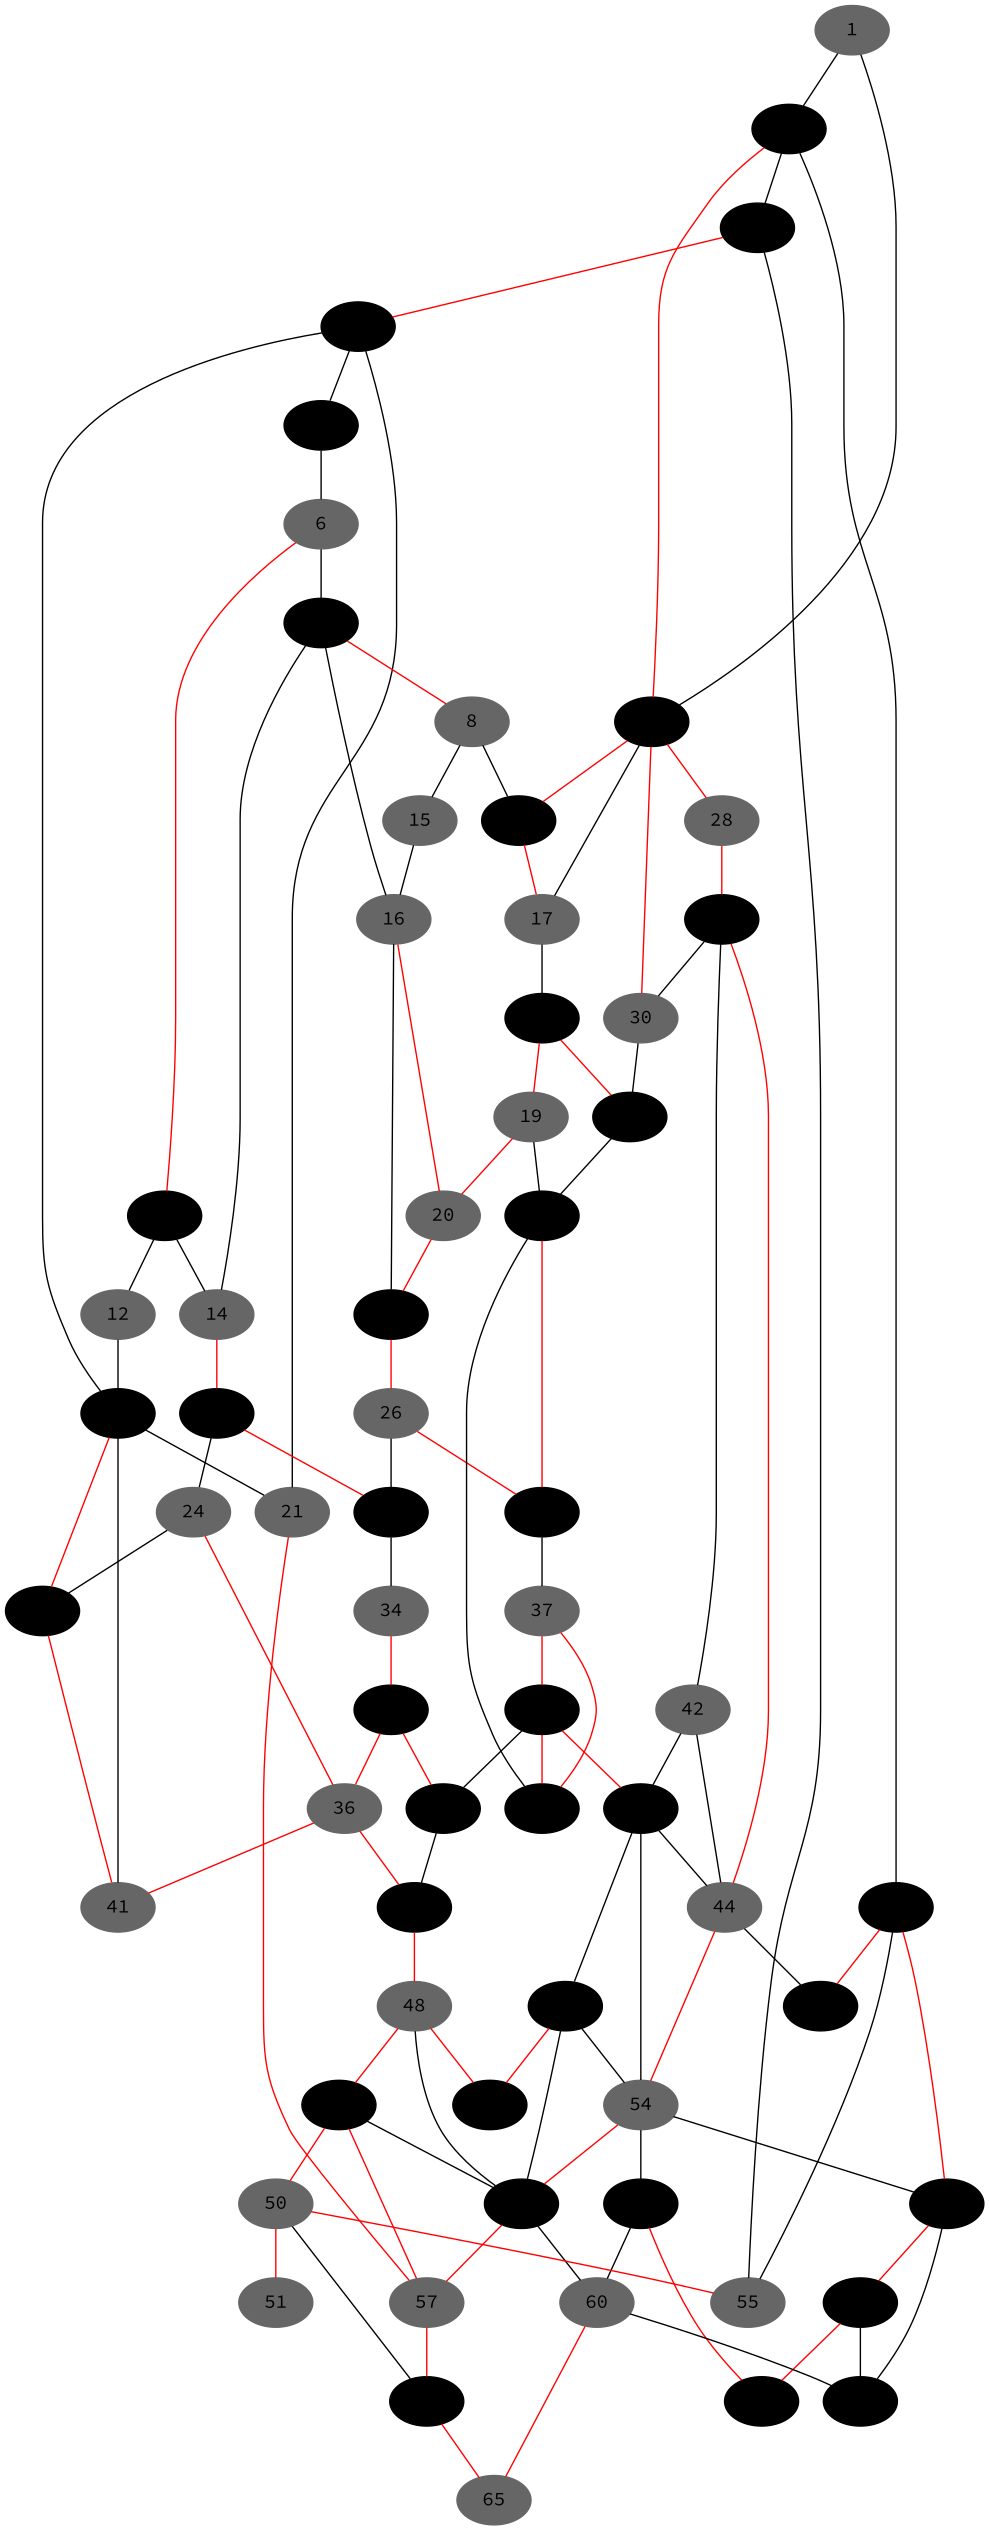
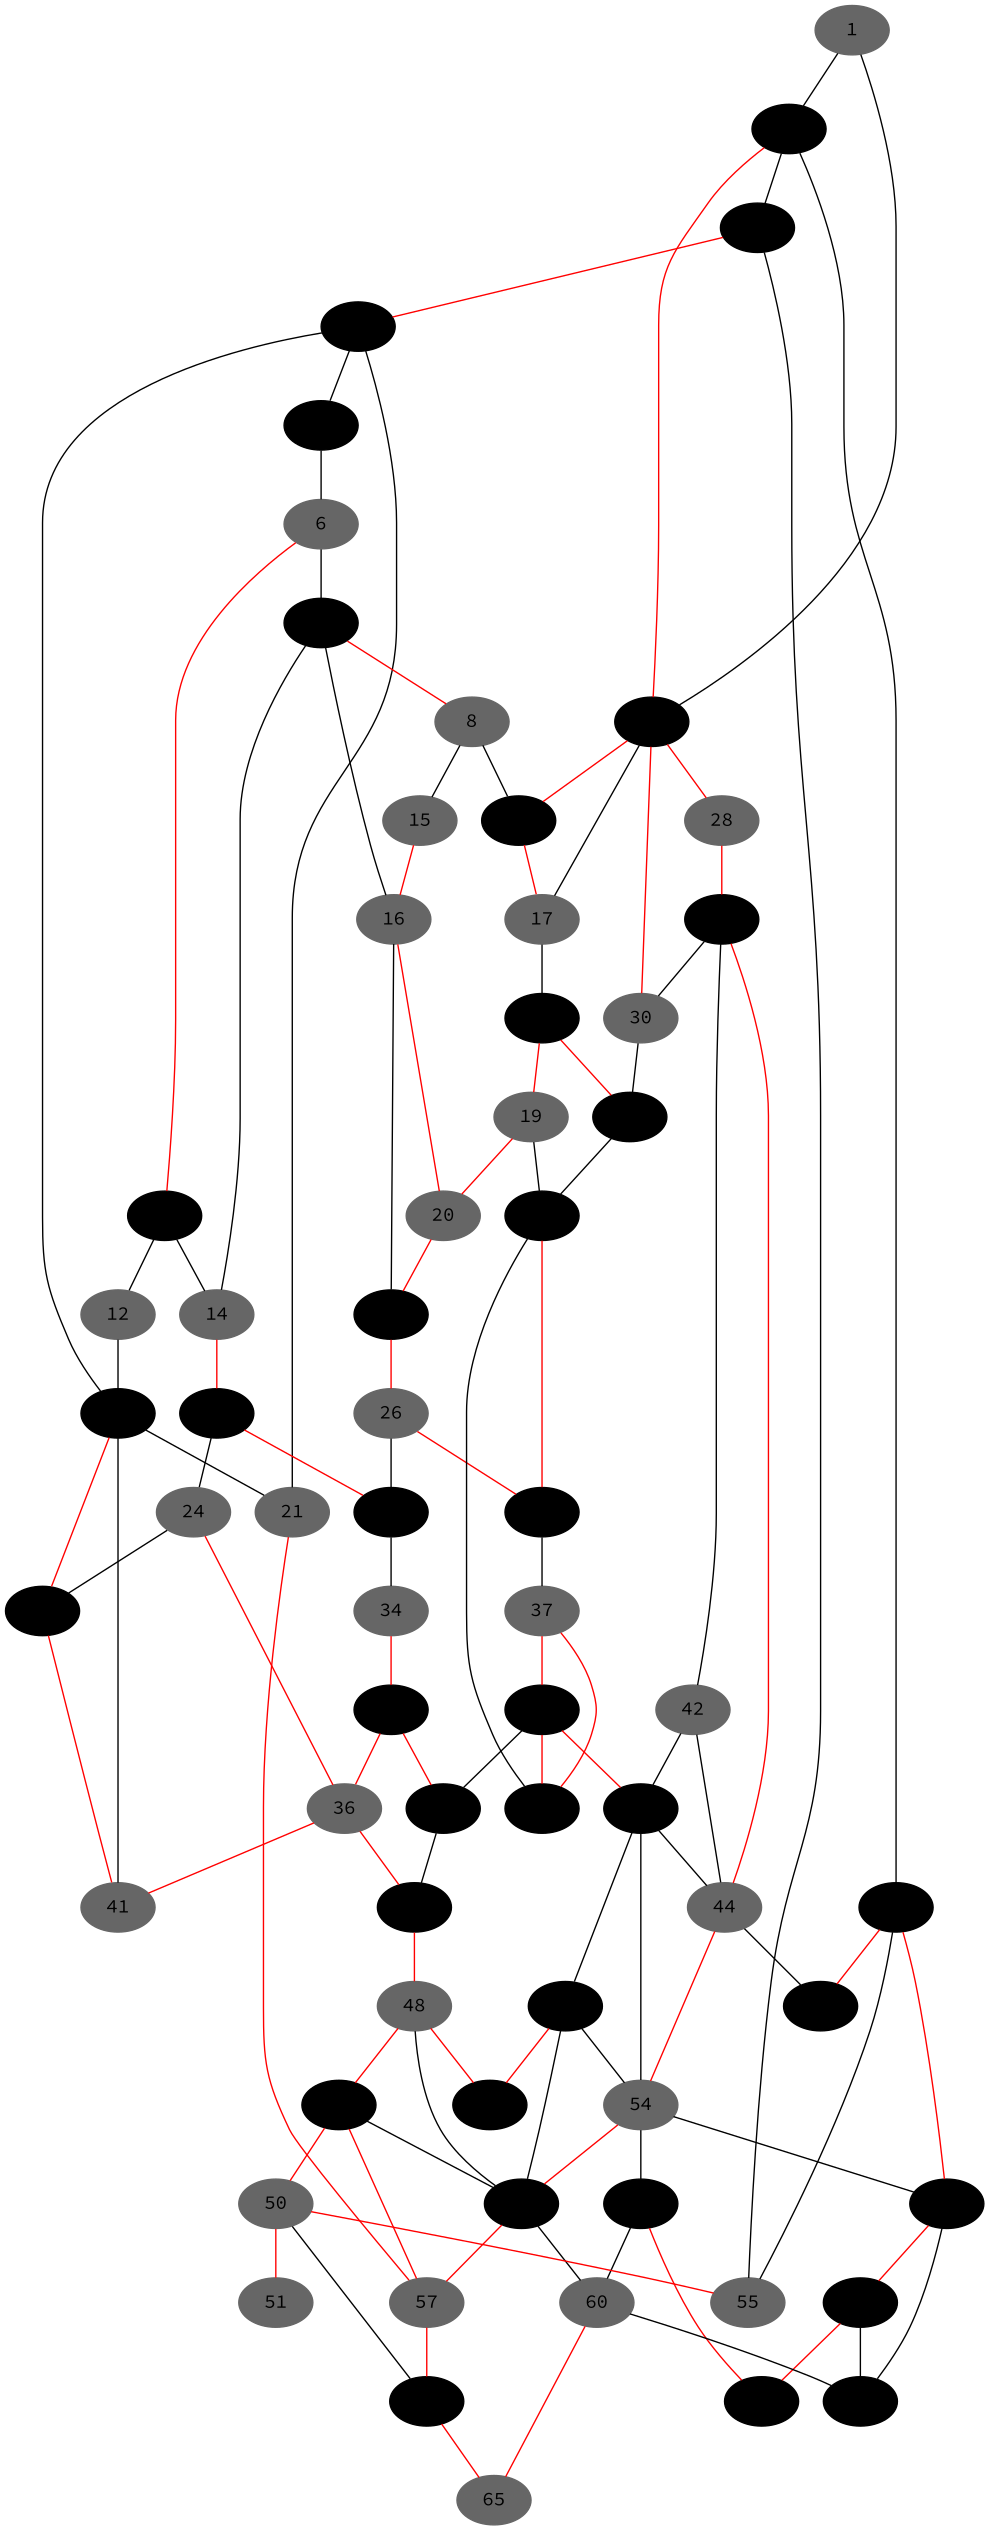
(407, 870) -> (407, 870)
